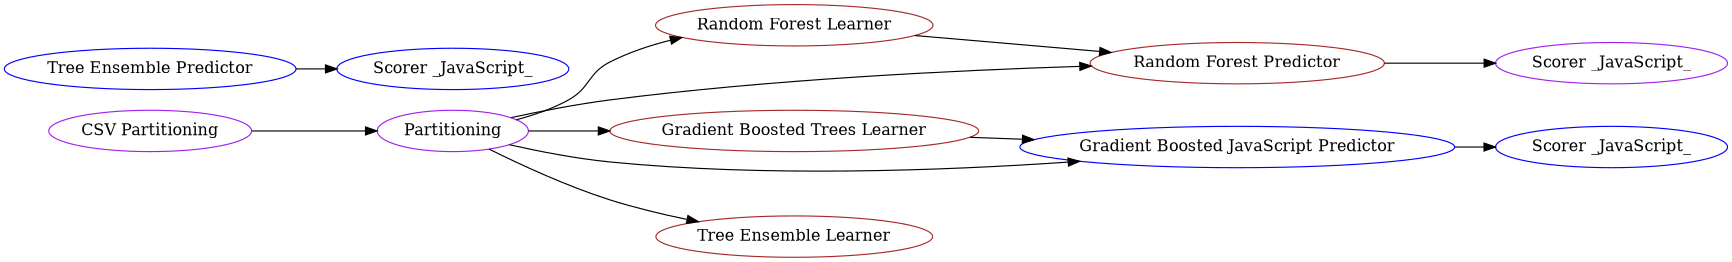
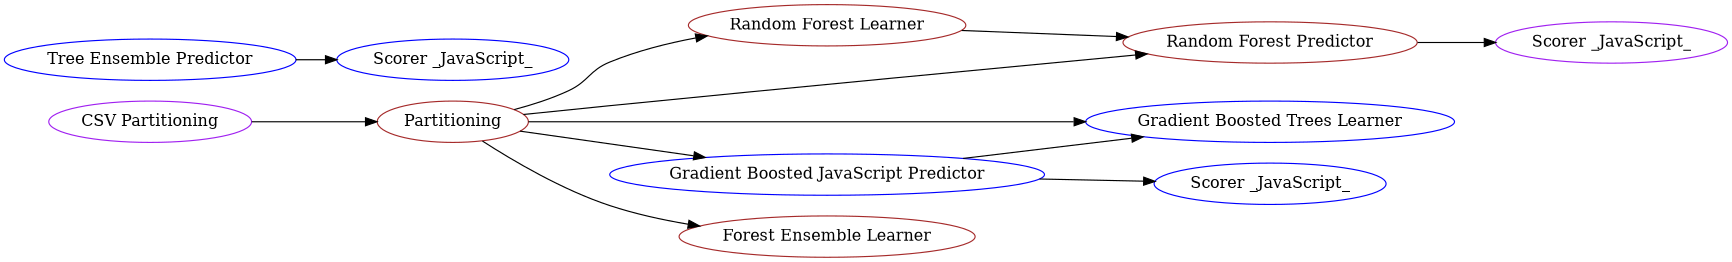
(453, 131) -> (453, 122)
(794, 131) -> (1270, 122)
(996, 138) -> (1047, 148)
(794, 237) -> (827, 237)
